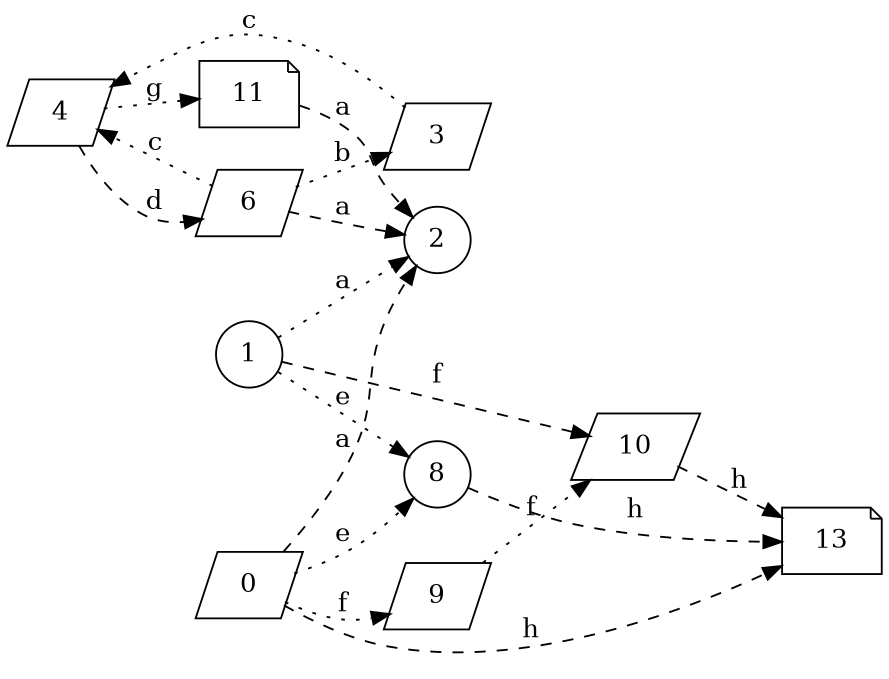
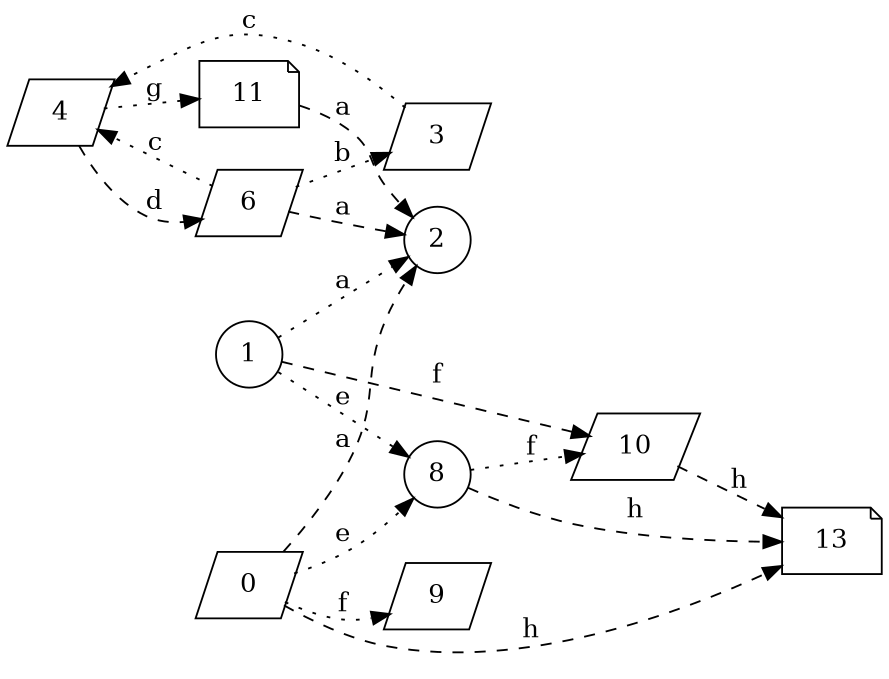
(529, 527) -> (518, 463)
